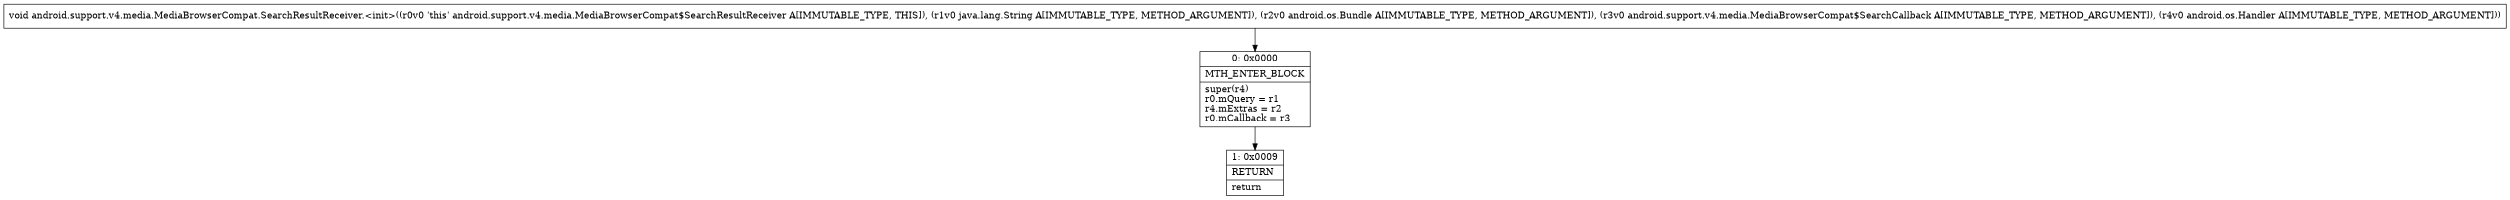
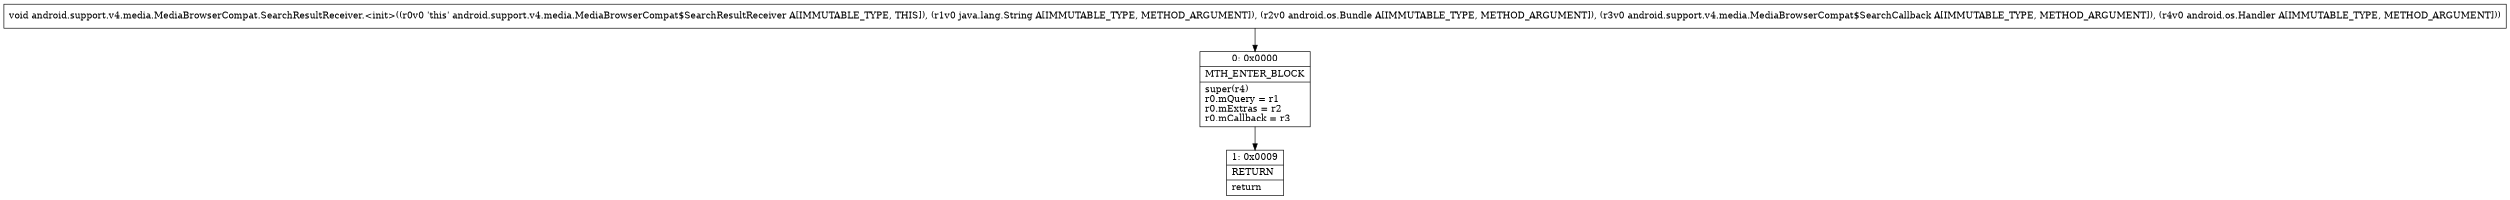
(1243, 109) -> (1243, 109)
